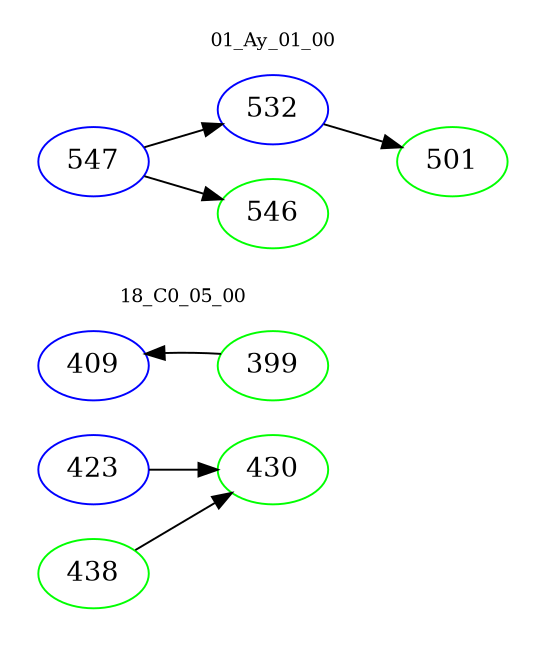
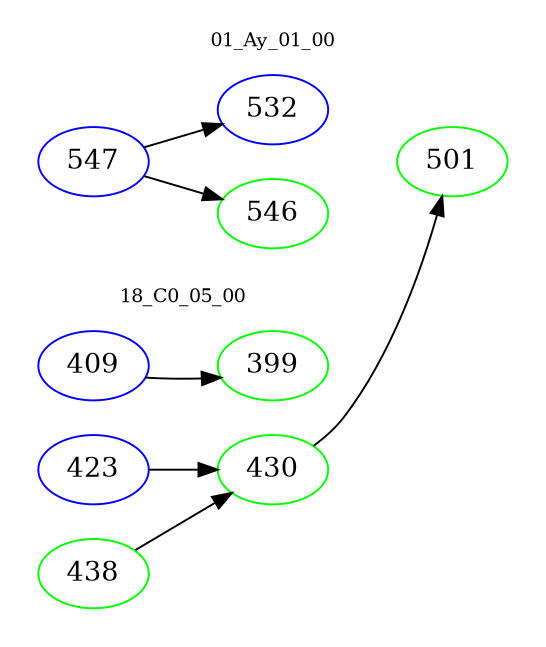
(353, 133) -> (391, 339)
(193, 353) -> (173, 379)
